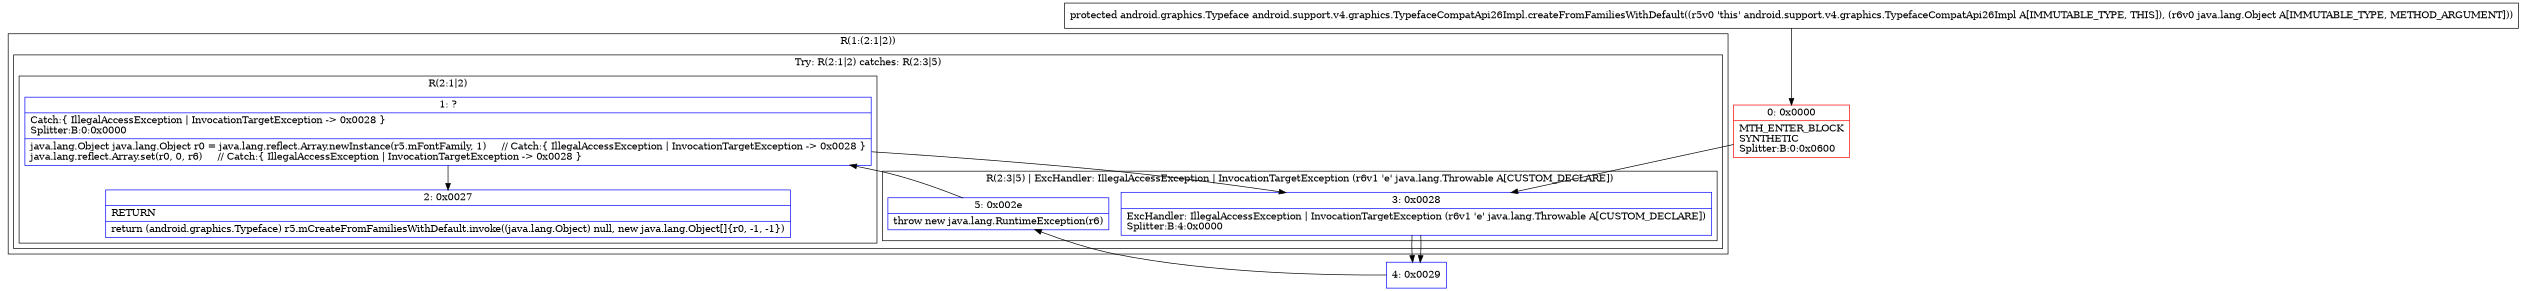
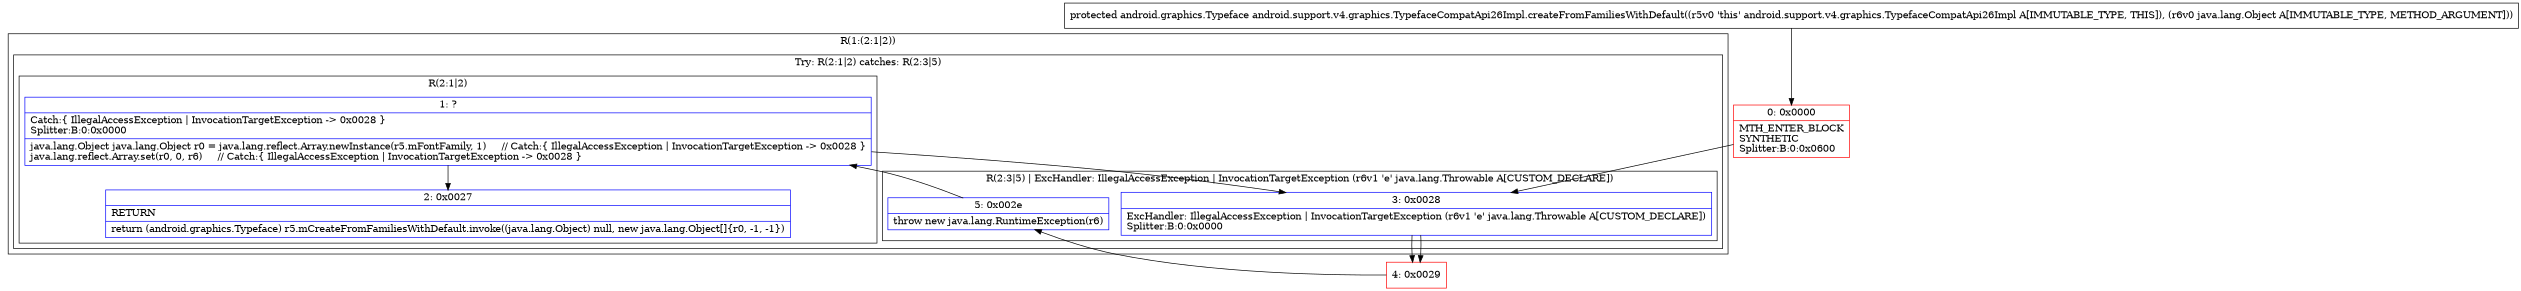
(1175, 227) -> (1175, 227)
(1416, 275) -> (1416, 275)
